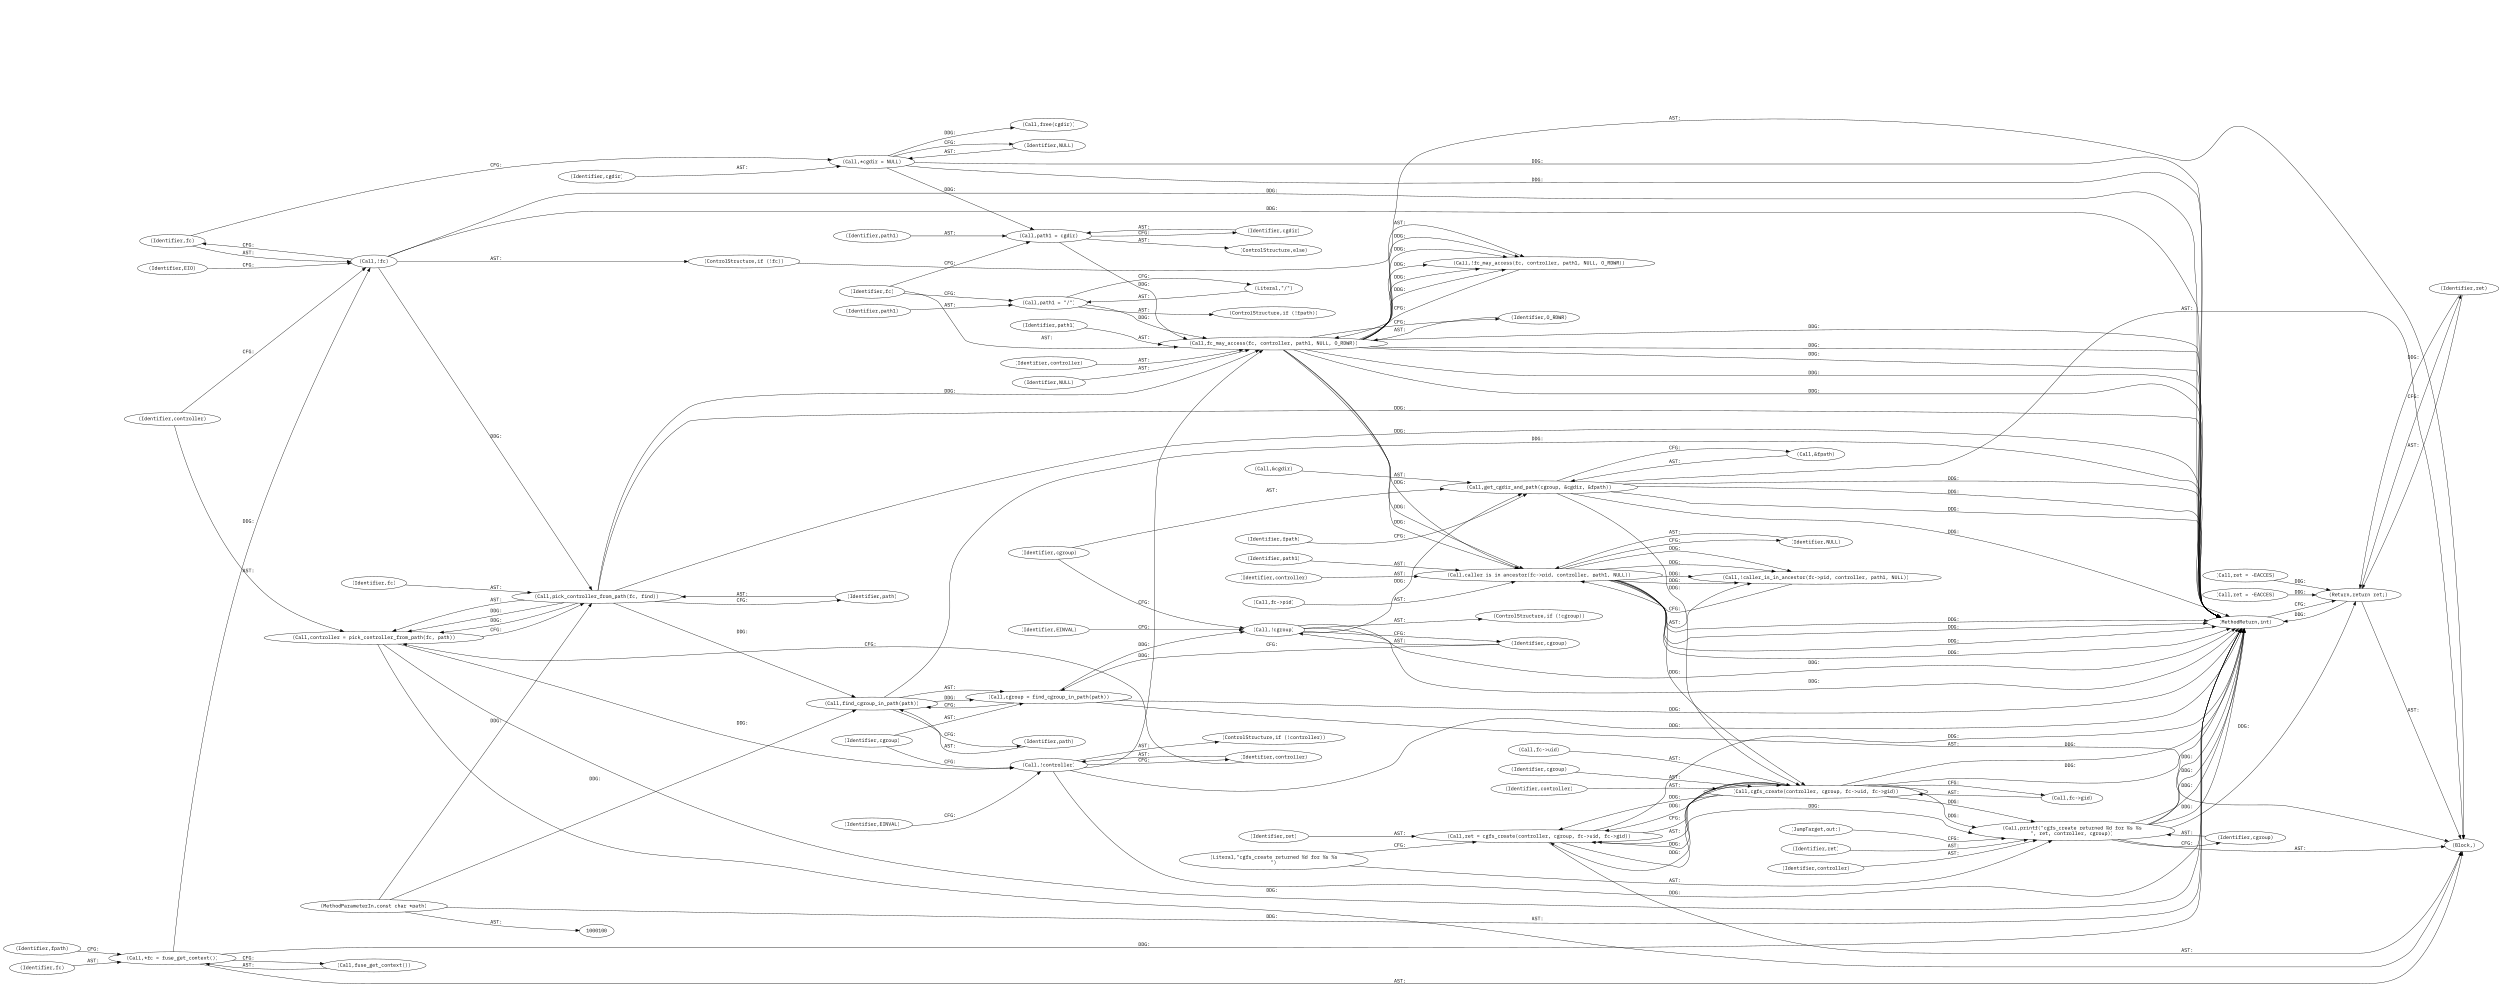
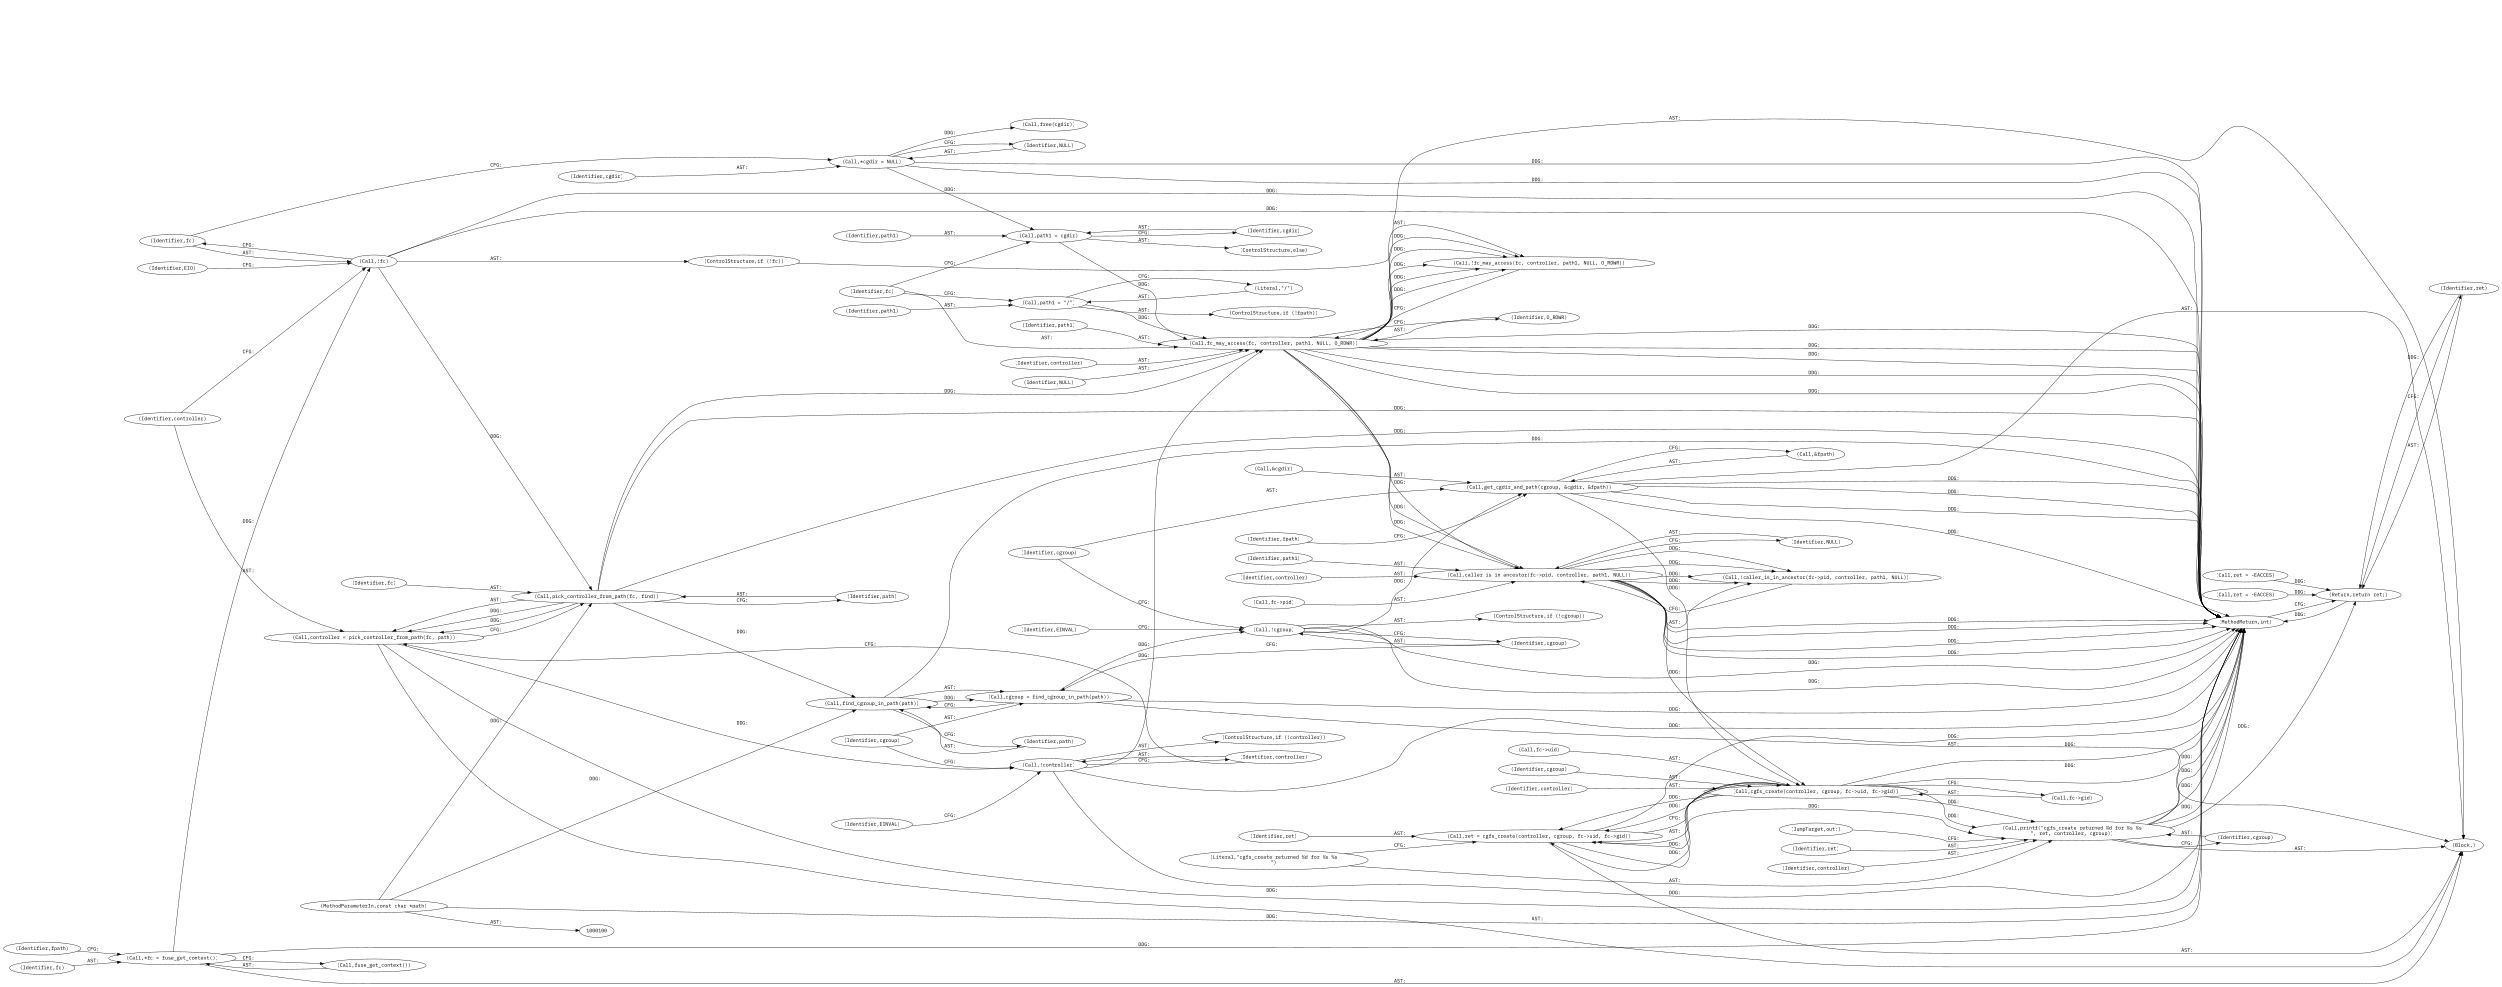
(2411, 718) -> none
